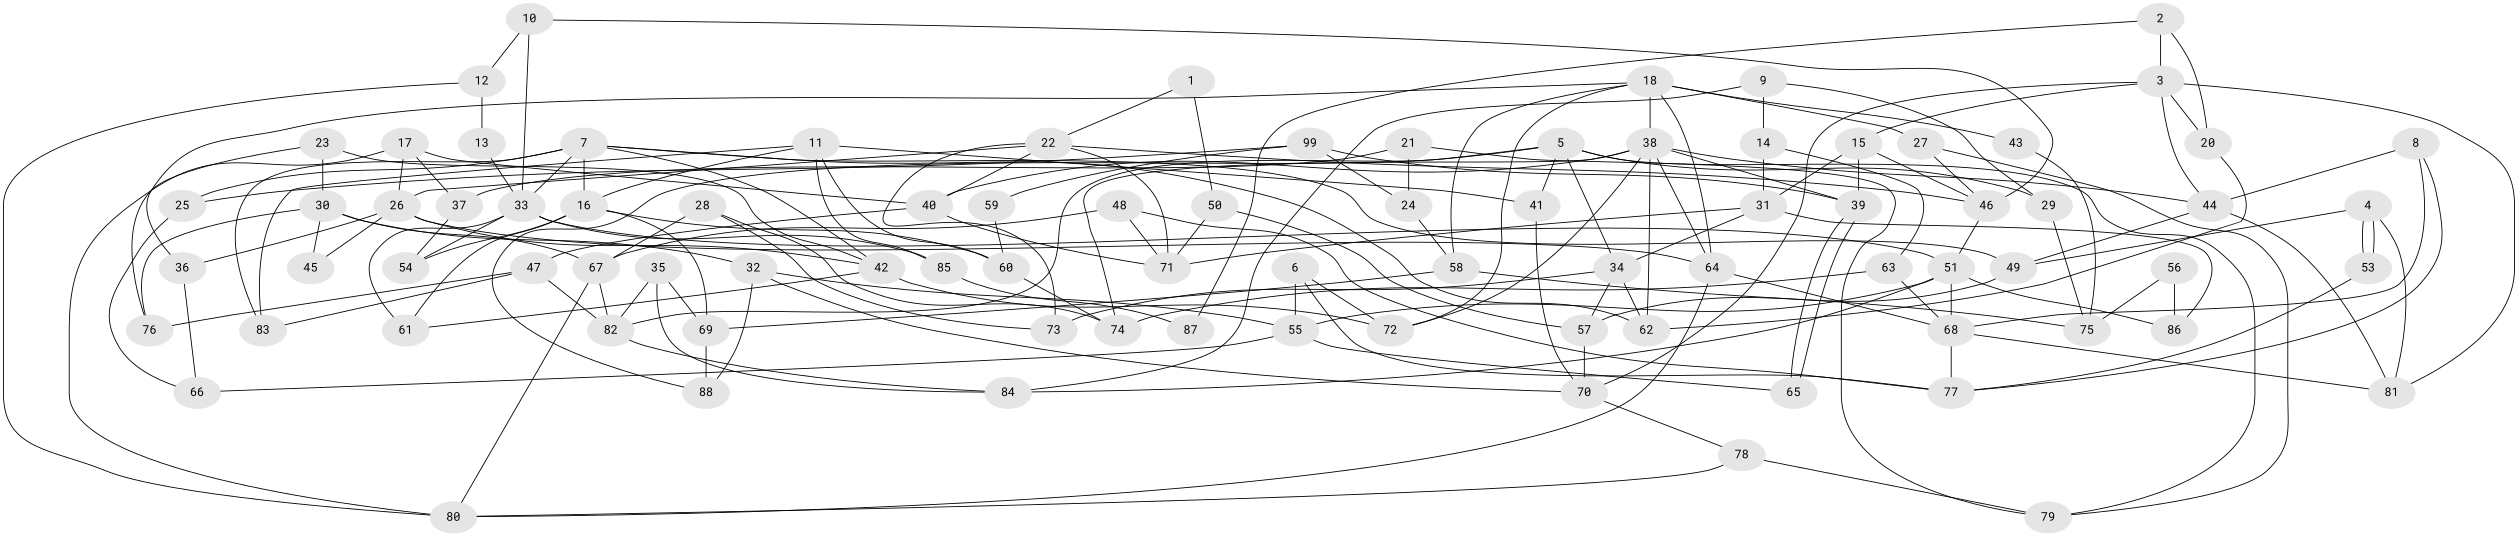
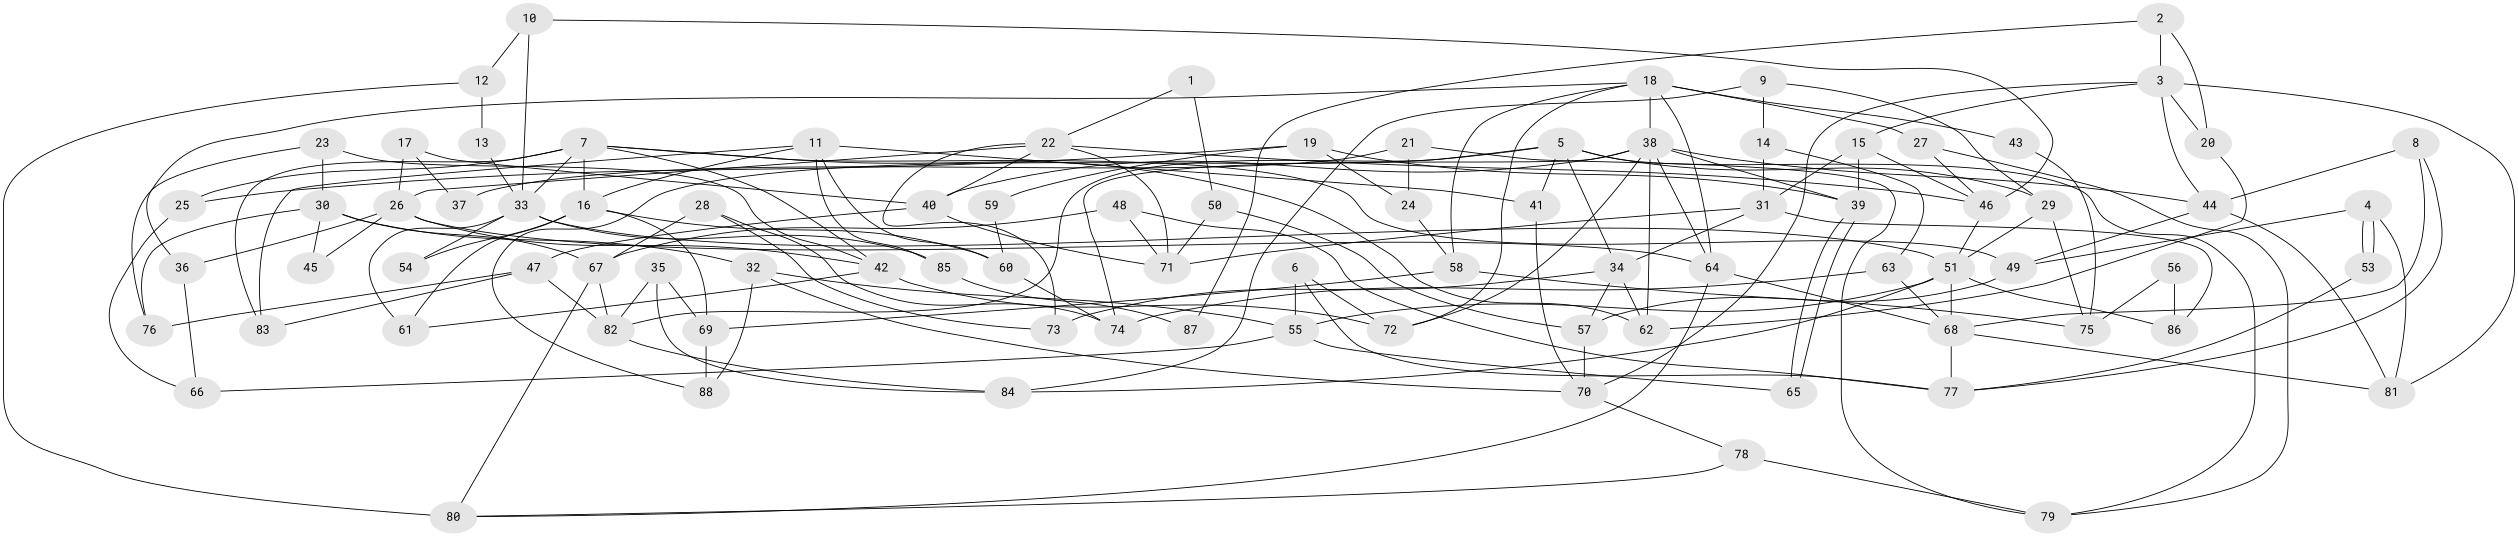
(1310, 144) -> (1310, 144)
none -> (2000, 237)
(431, 239) -> none
(69, 353) -> none
